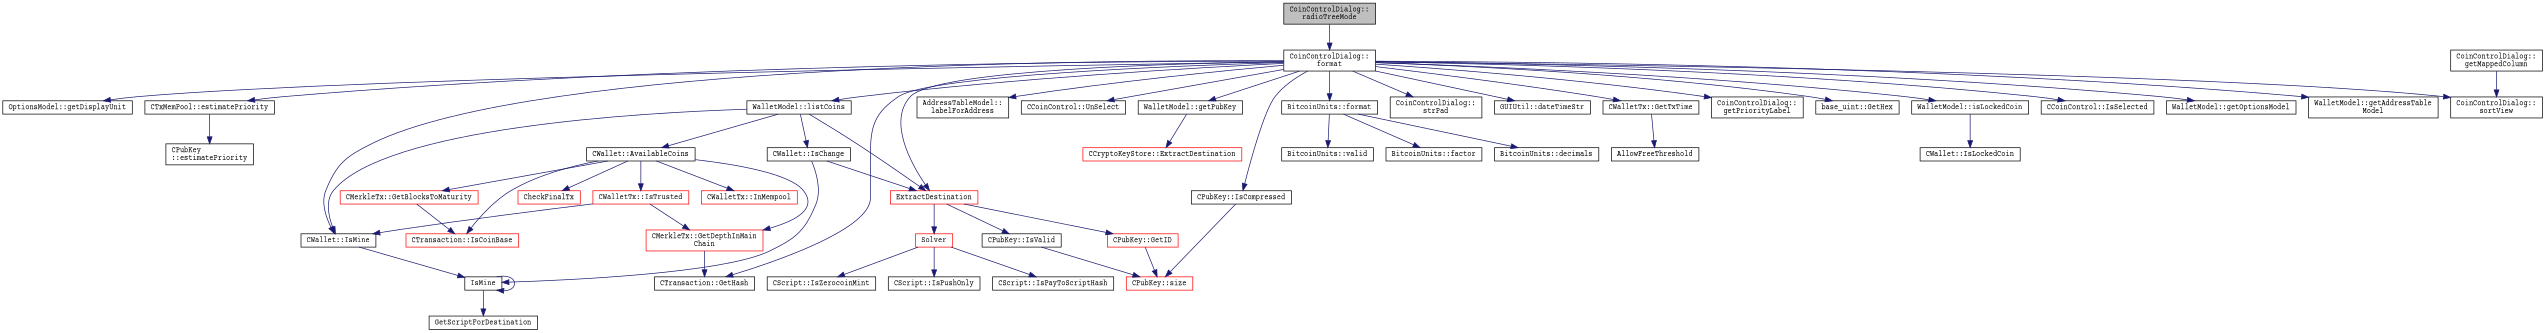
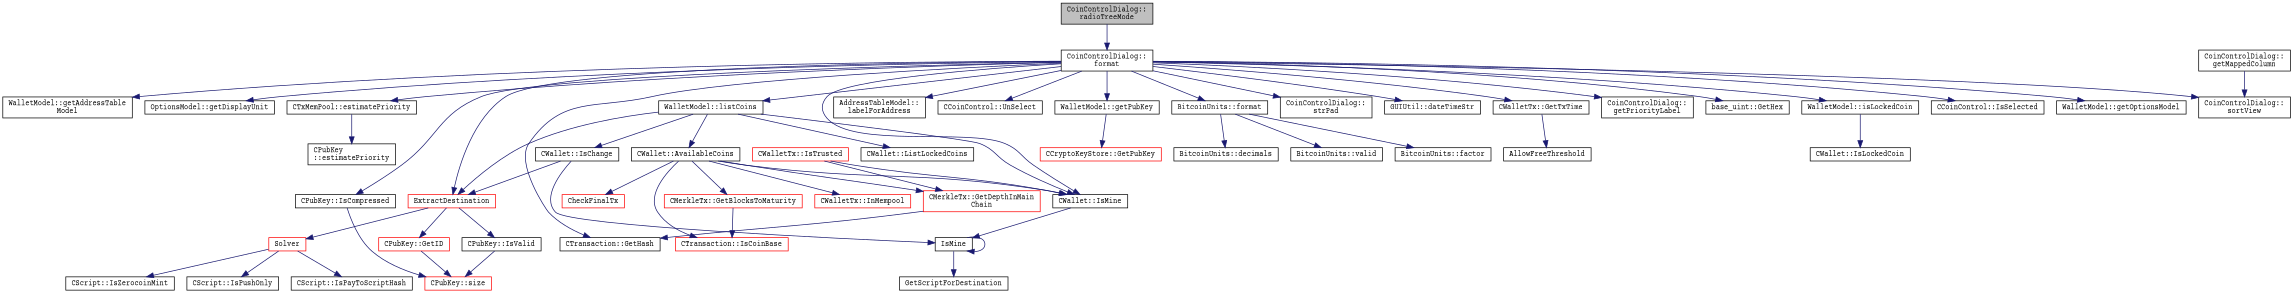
none -> (917, 154)
(1162, 154) -> (1101, 154)
(641, 172) -> (906, 177)
